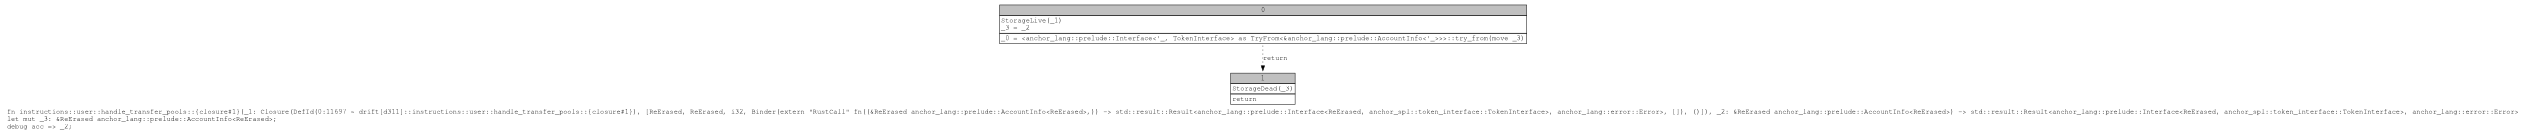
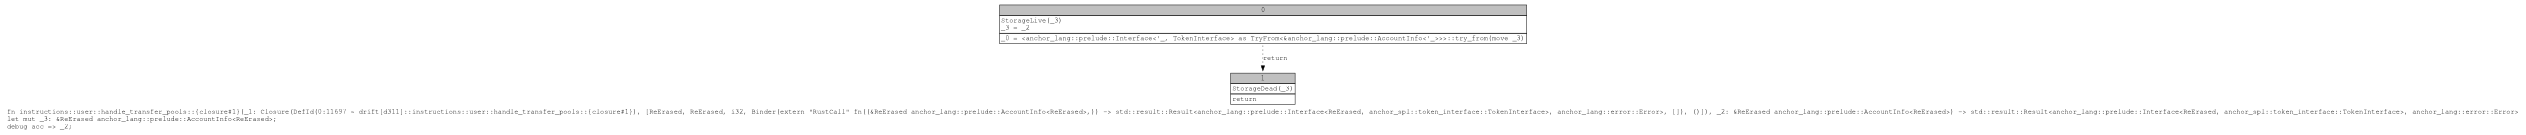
(1032, 20) -> (1032, 20)
